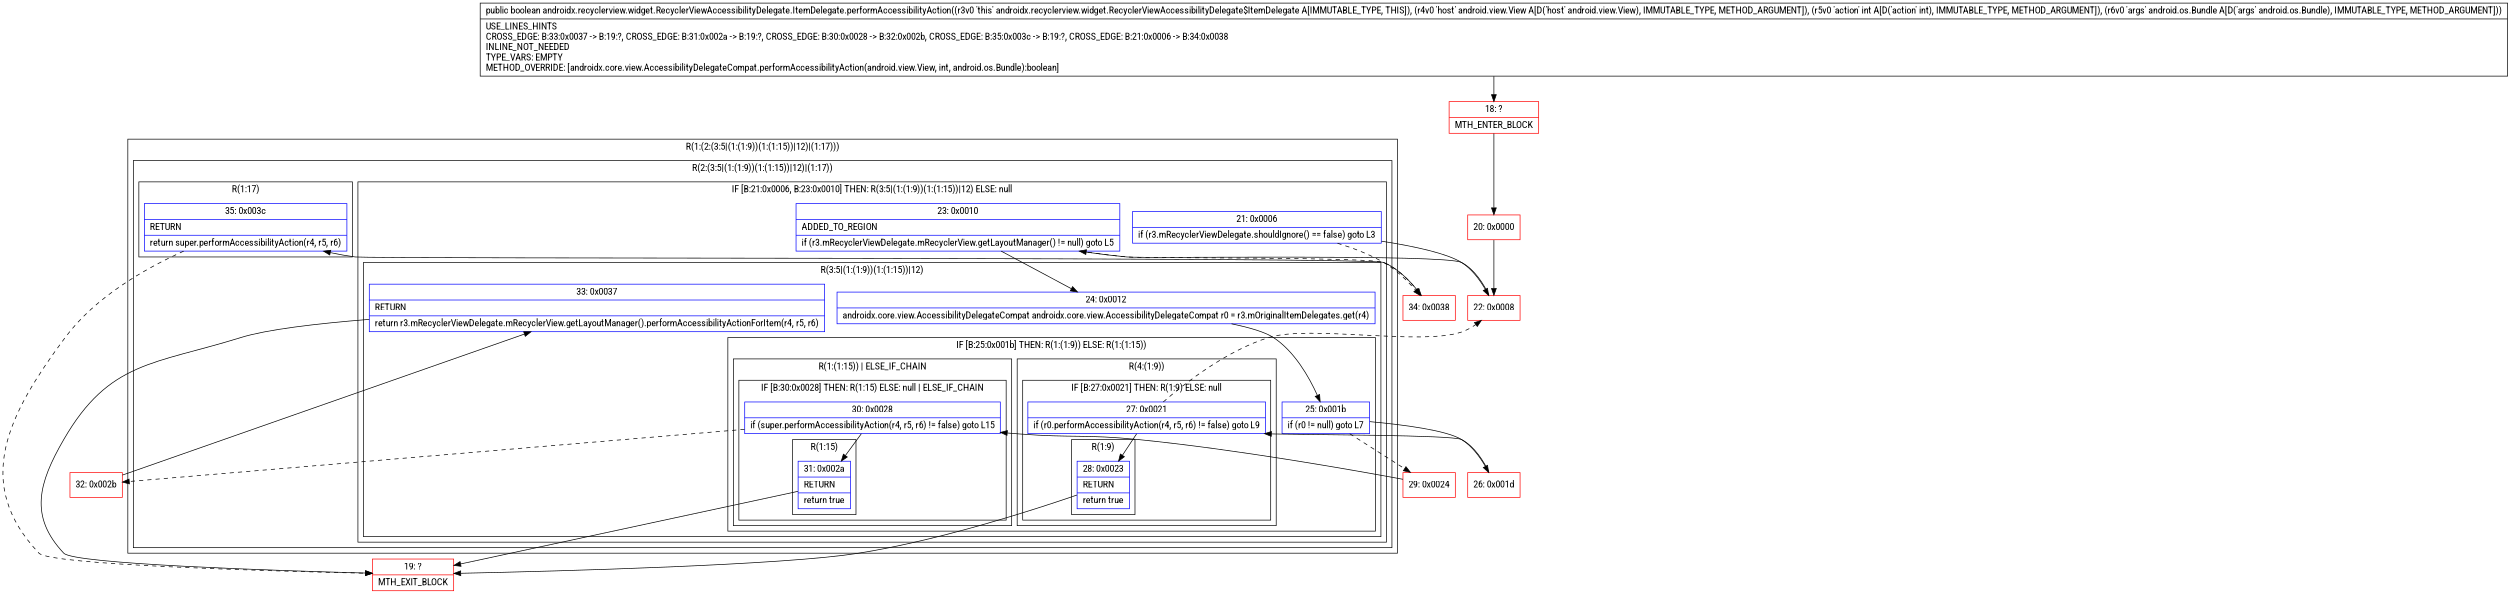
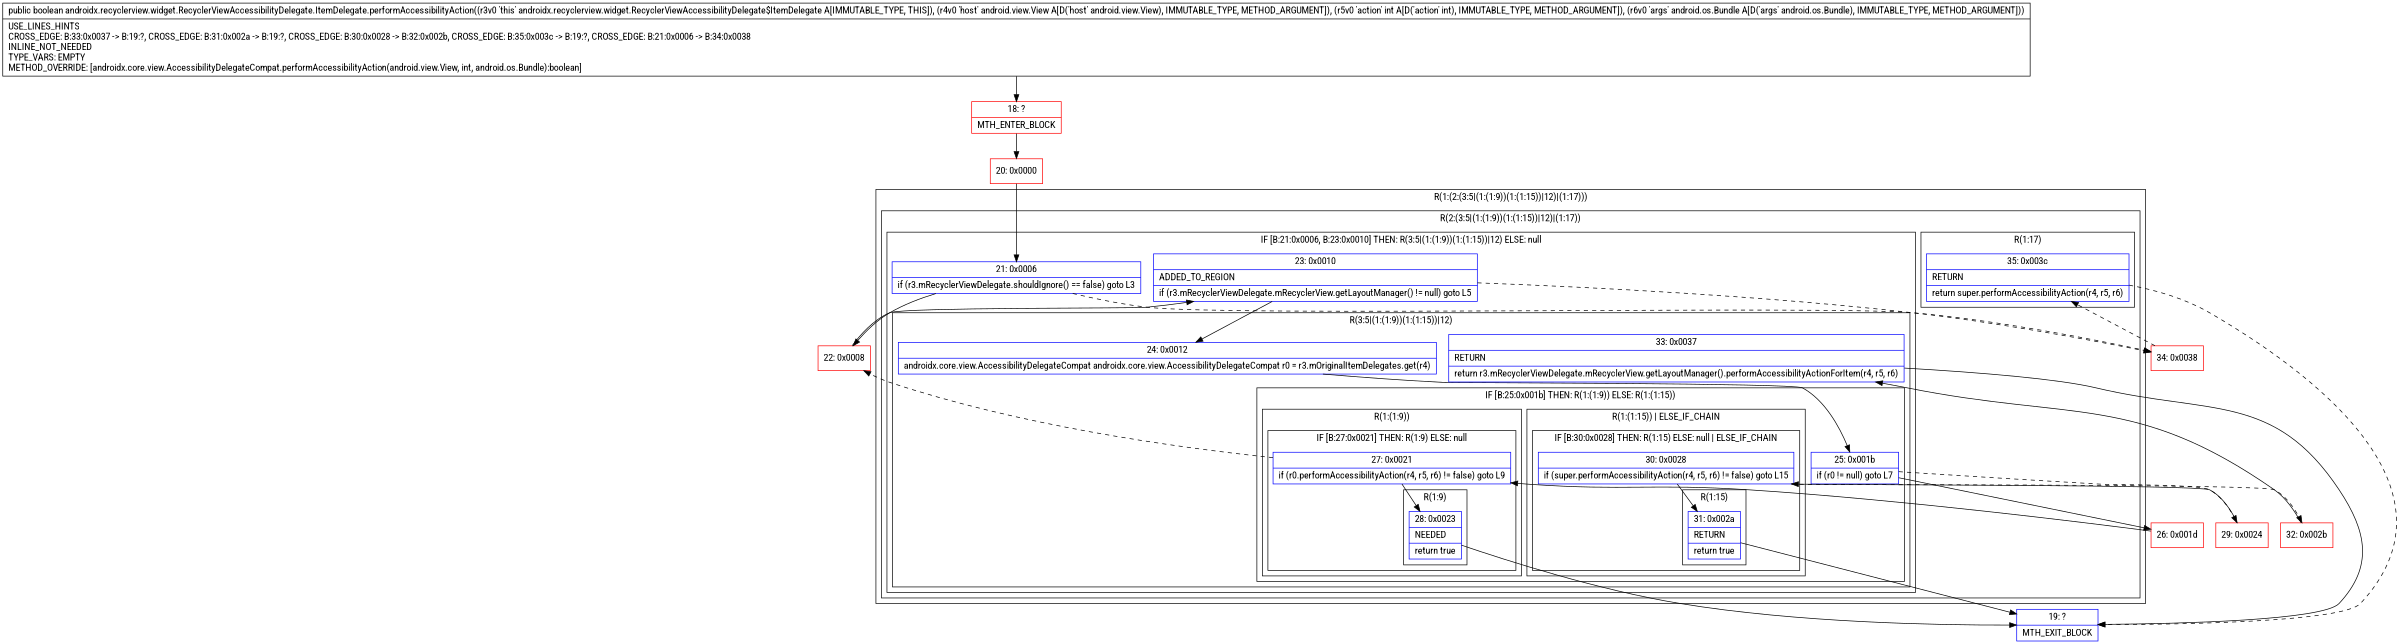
(827, 258) -> (2116, 325)
(1494, 264) -> (1016, 219)
(1147, 367) -> (1392, 417)
(1098, 485) -> (1430, 535)
(413, 575) -> (2057, 625)
